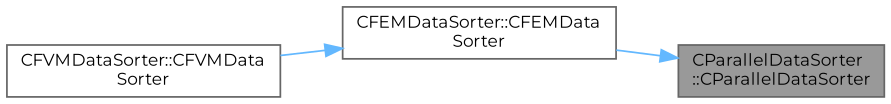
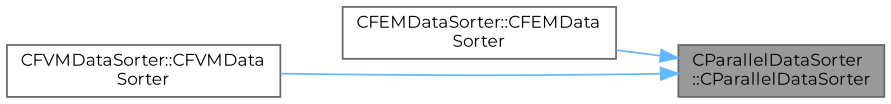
(303, 53) -> (471, 75)
